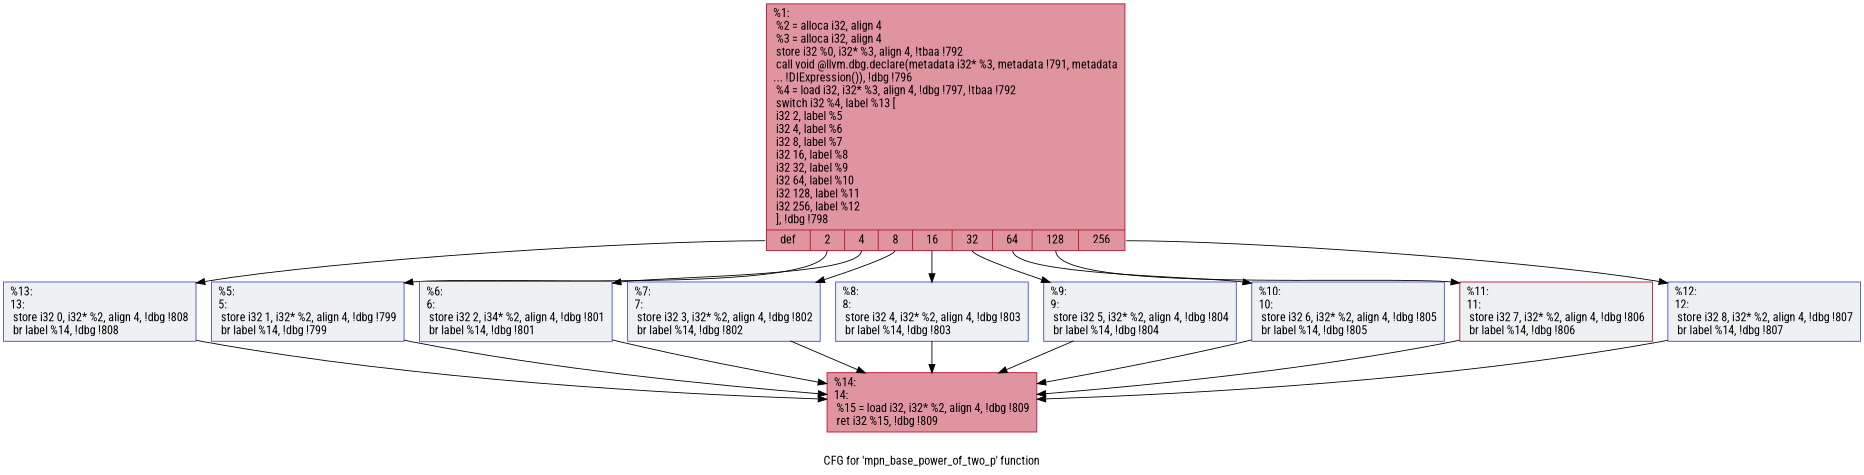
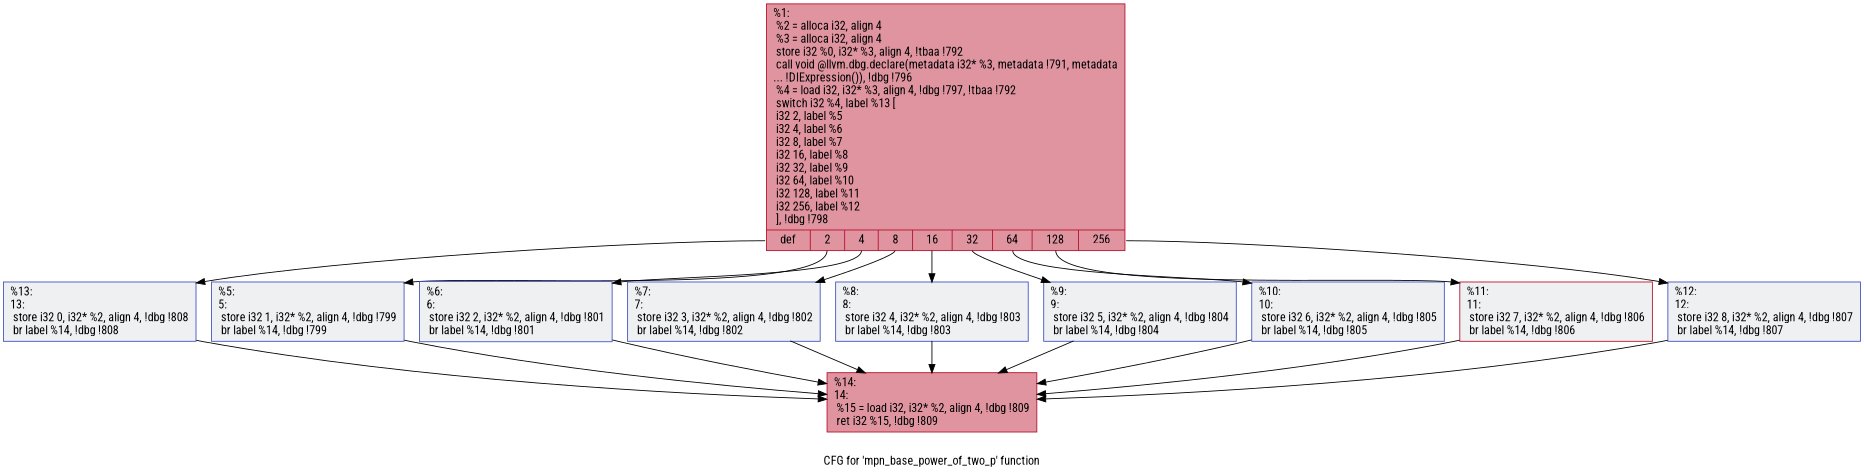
(516, 318) -> (516, 318)
